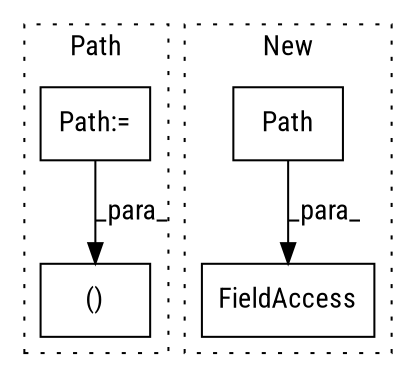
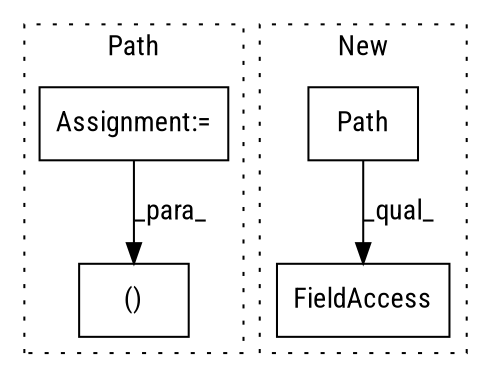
(95, 124) -> (134, 124)
(326, 212) -> (400, 212)
